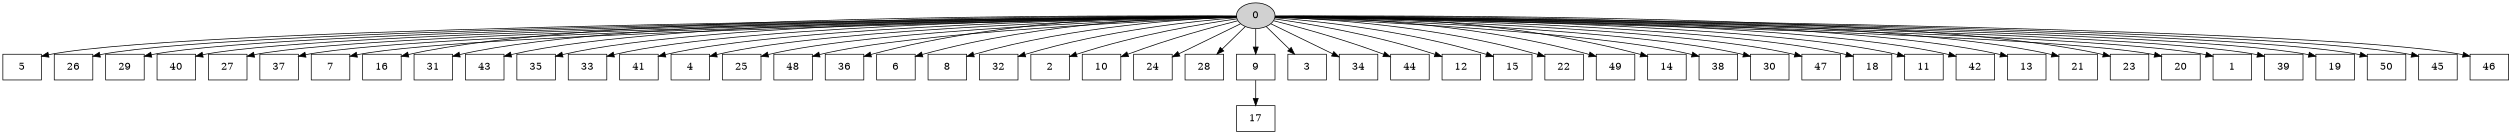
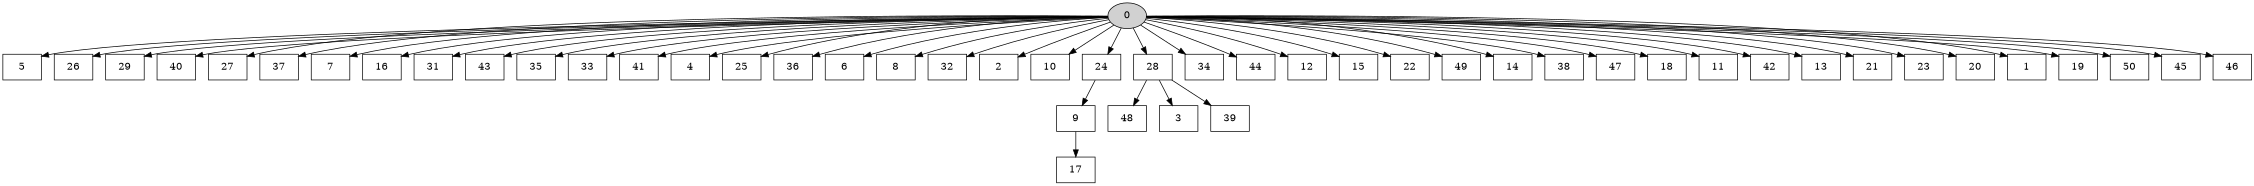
(1767, 27) -> (1188, 91)
(1027, 29) -> (1142, 90)
(1256, 38) -> (1090, 90)
(1278, 38) -> (1164, 90)
(1770, 67) -> none
